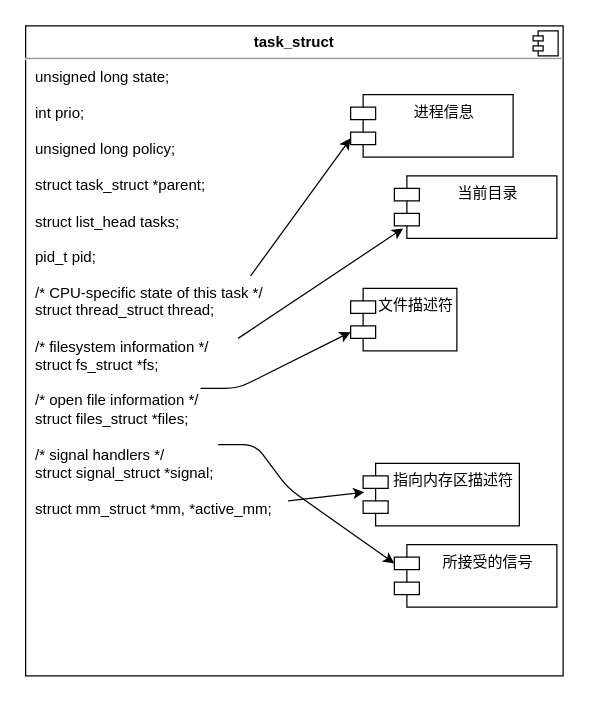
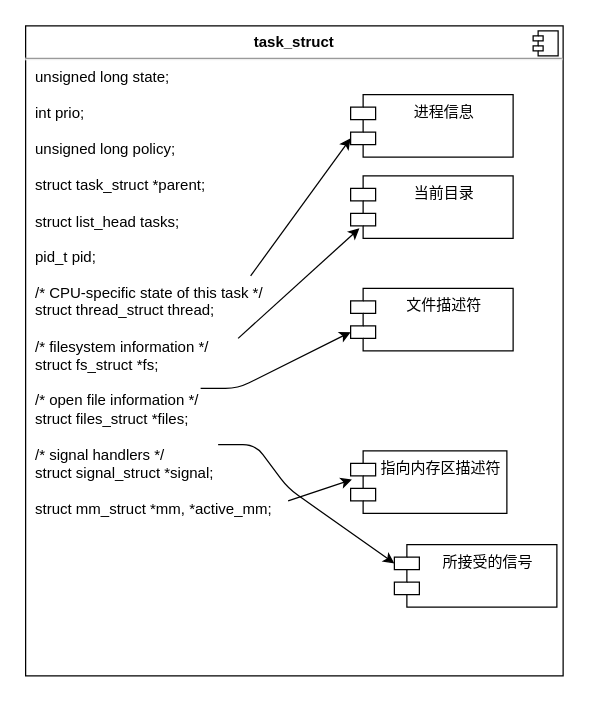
(476, 207) -> (432, 207)
(404, 319) -> (432, 319)
(441, 494) -> (429, 482)
